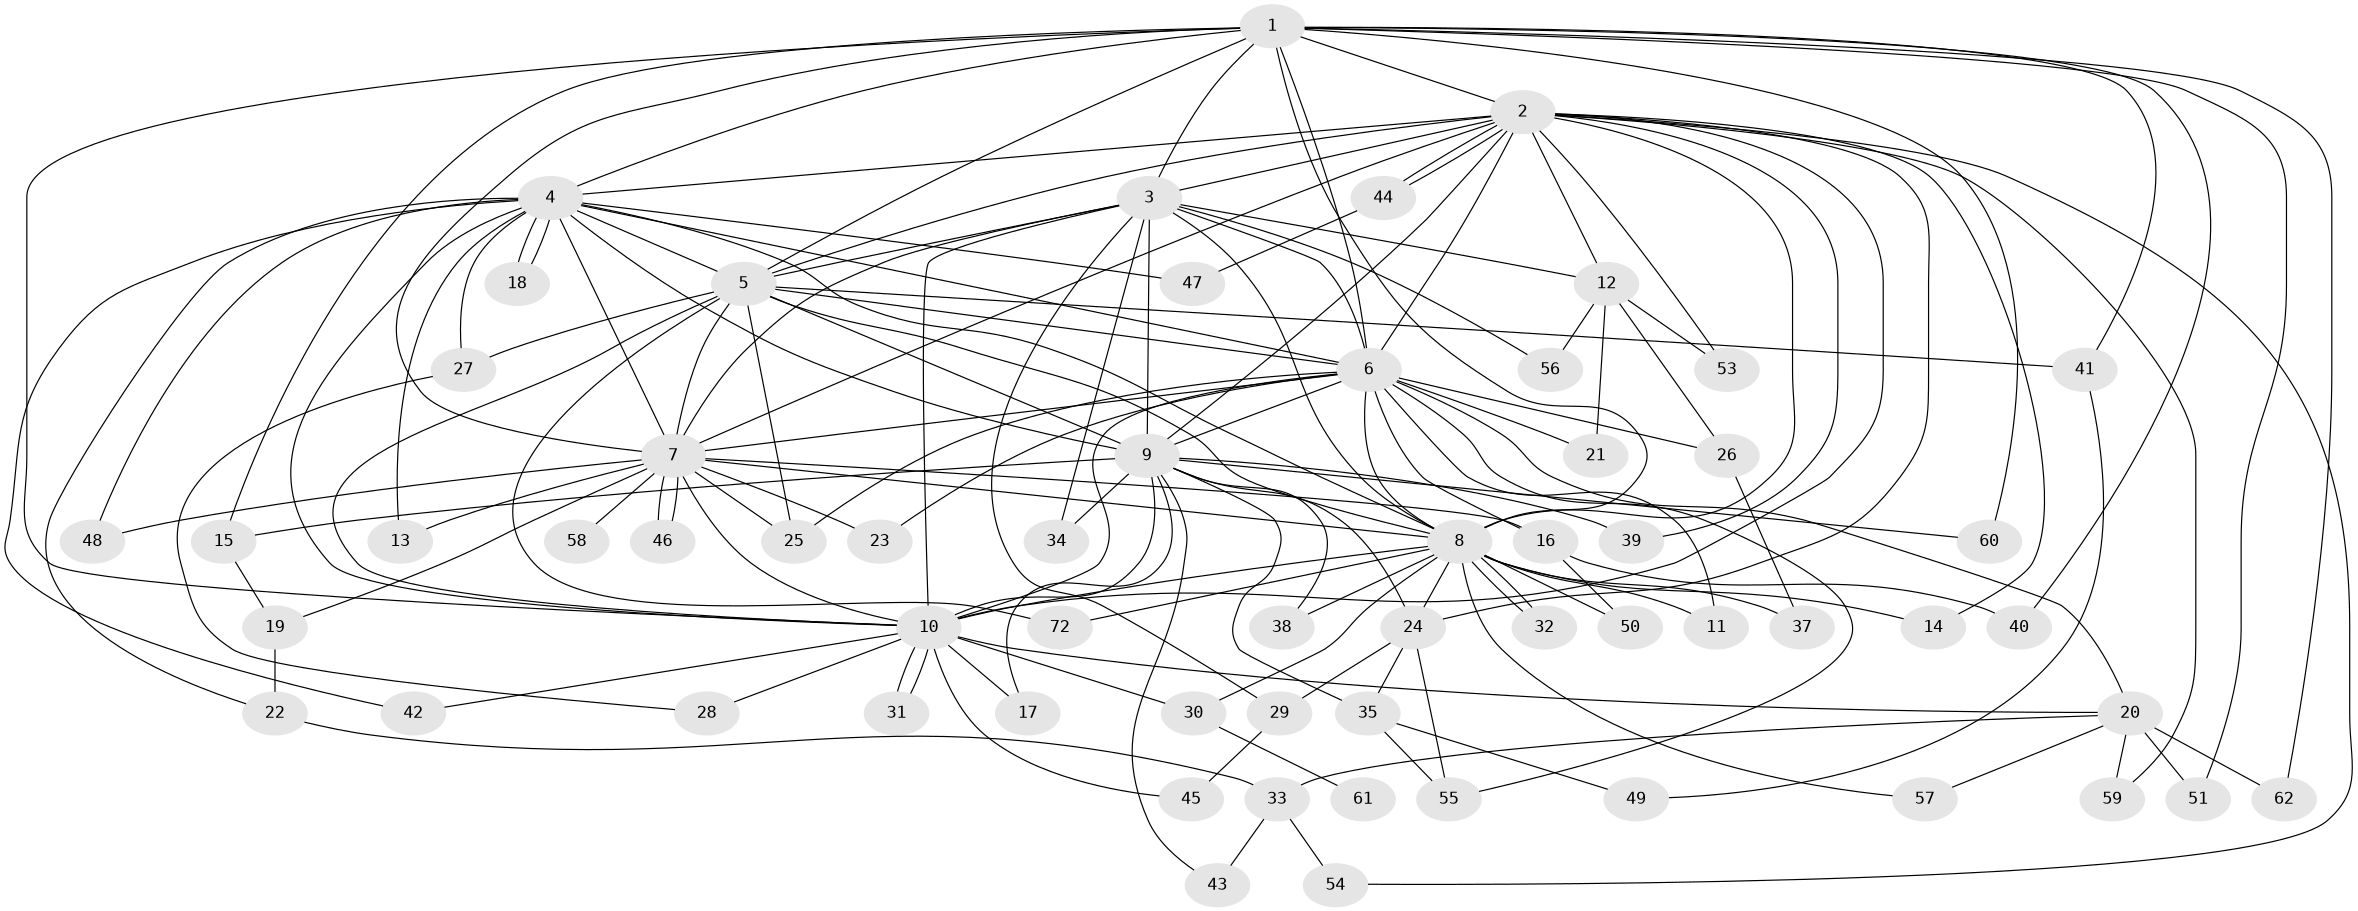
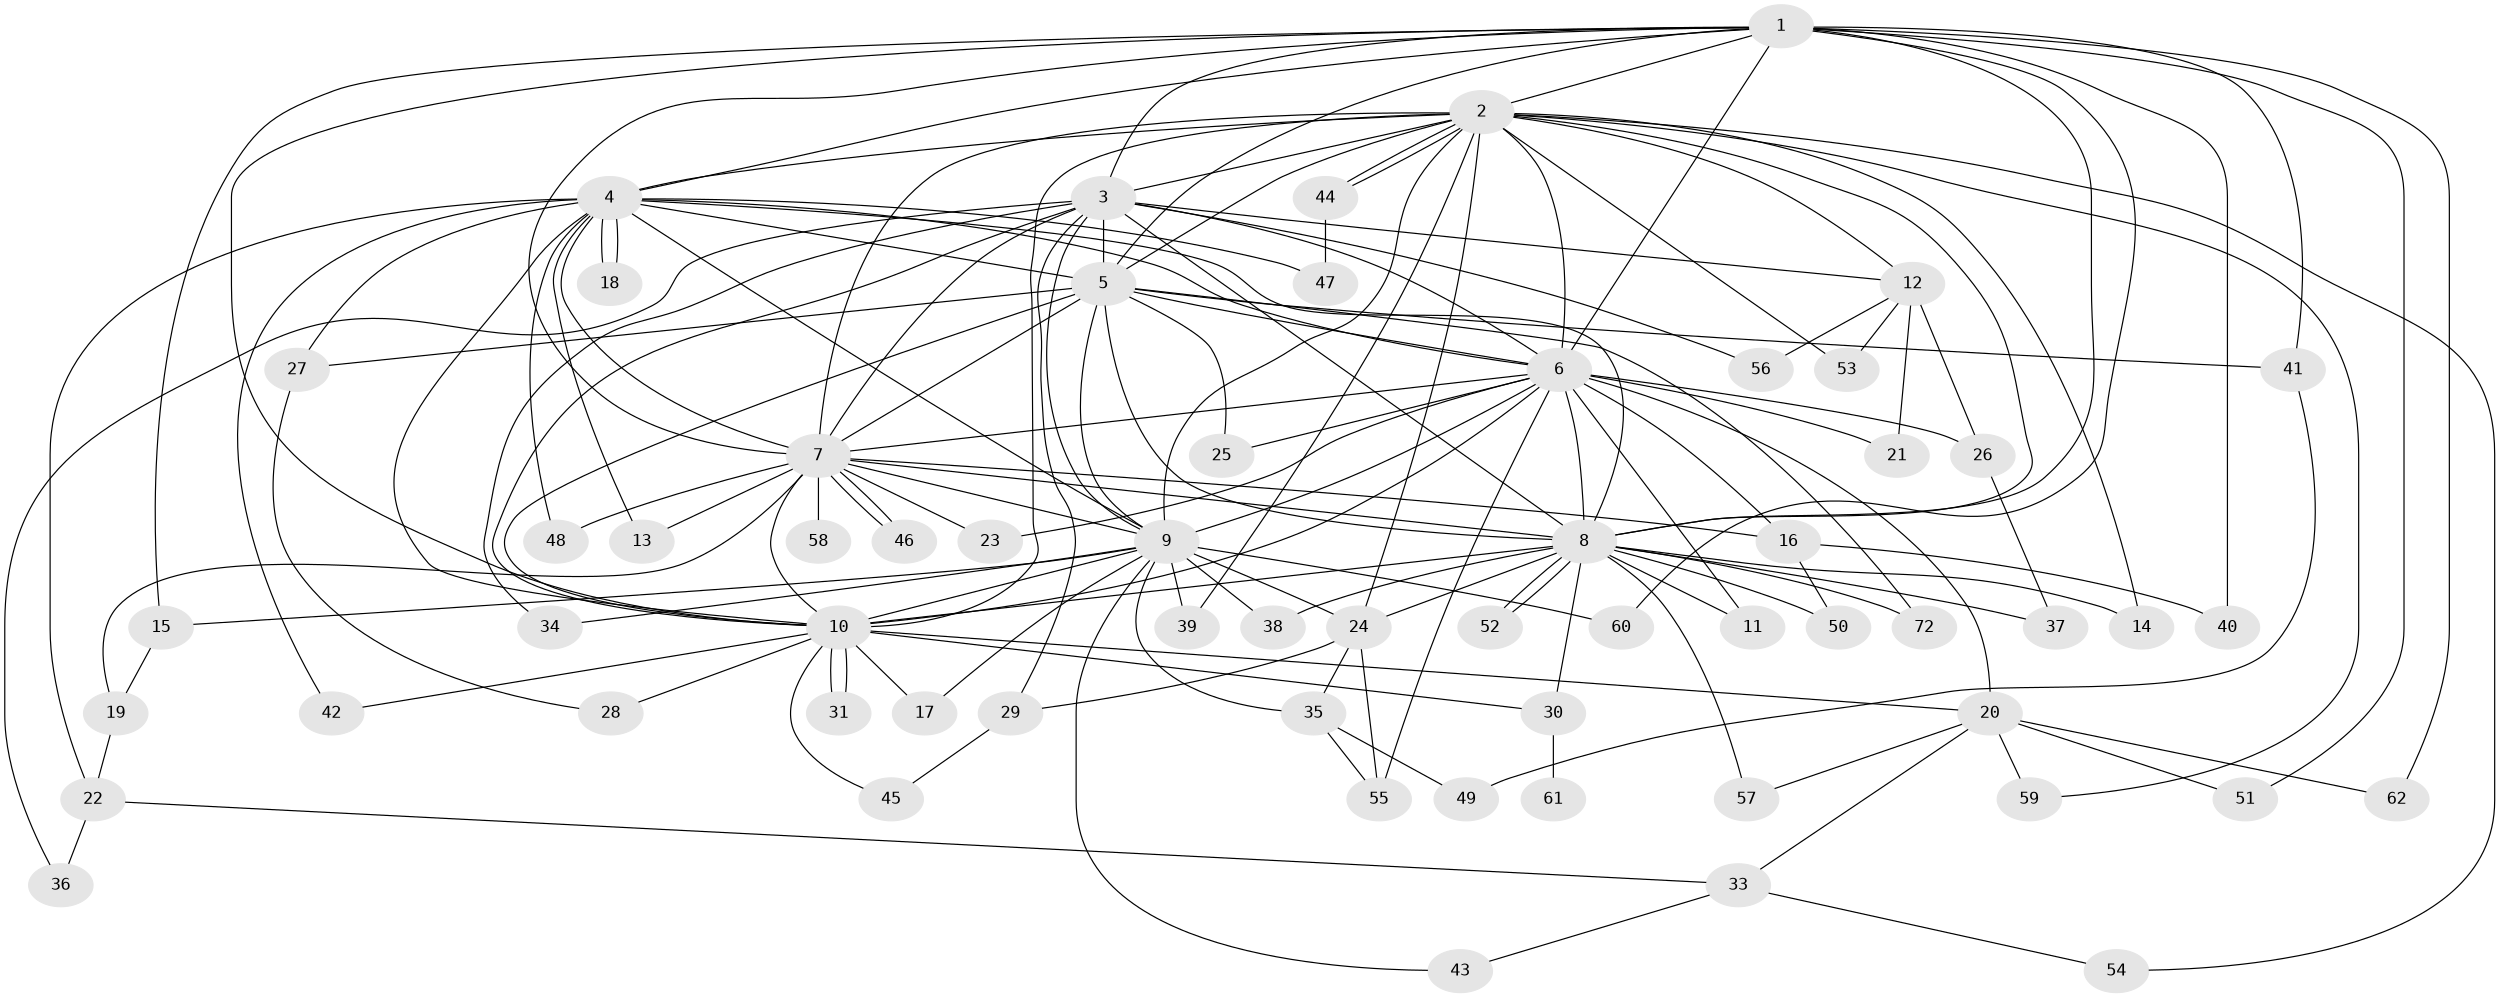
(734, 499) -> (992, 499)
(1544, 628) -> (1490, 628)
none -> (61, 885)
